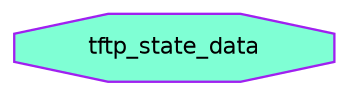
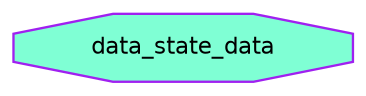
(174, 48) -> (183, 48)
